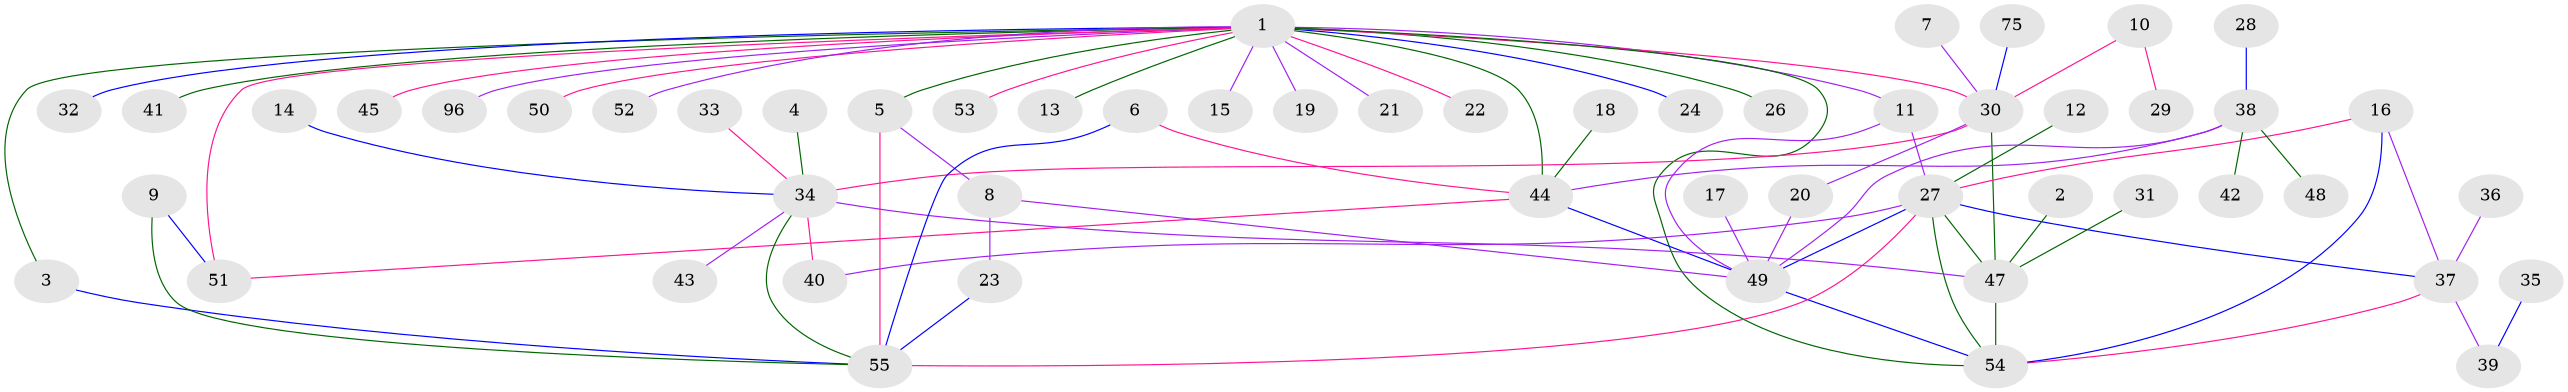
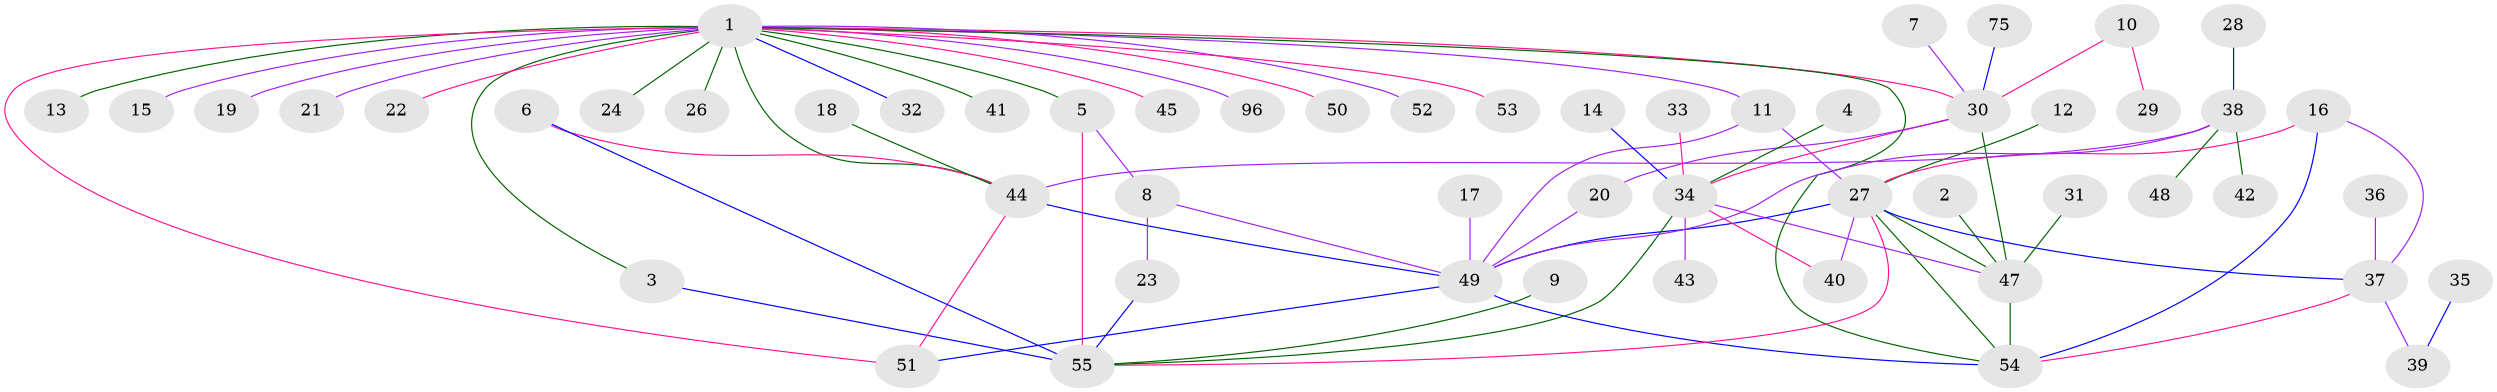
(1483, 52) -> (671, 68)
(187, 239) -> (1189, 323)
